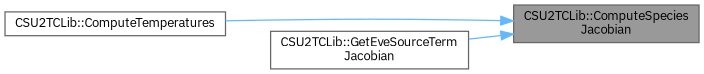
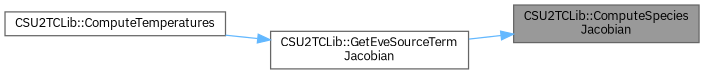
(363, 19) -> (242, 37)
